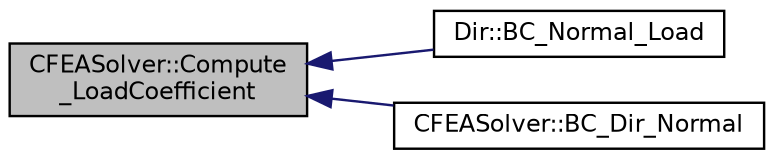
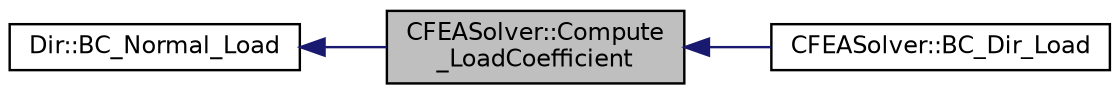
(383, 55) -> (356, 47)
(579, 126) -> (941, 47)
